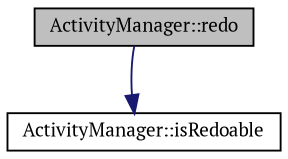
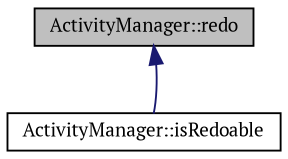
(132, 70) -> (156, 89)
